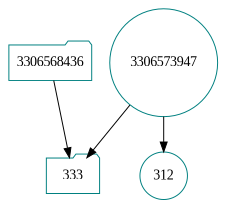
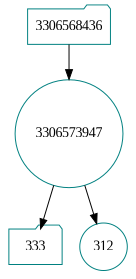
(61, 114) -> (69, 57)
